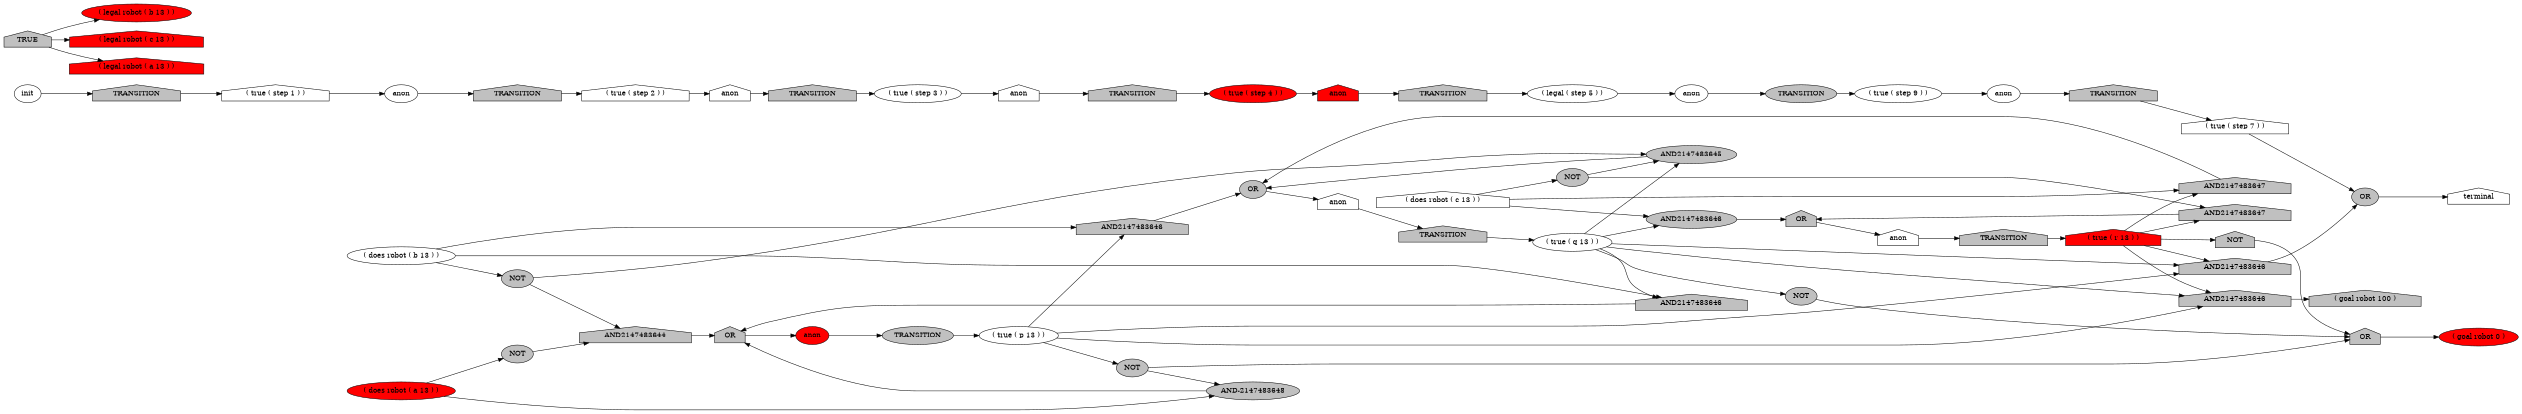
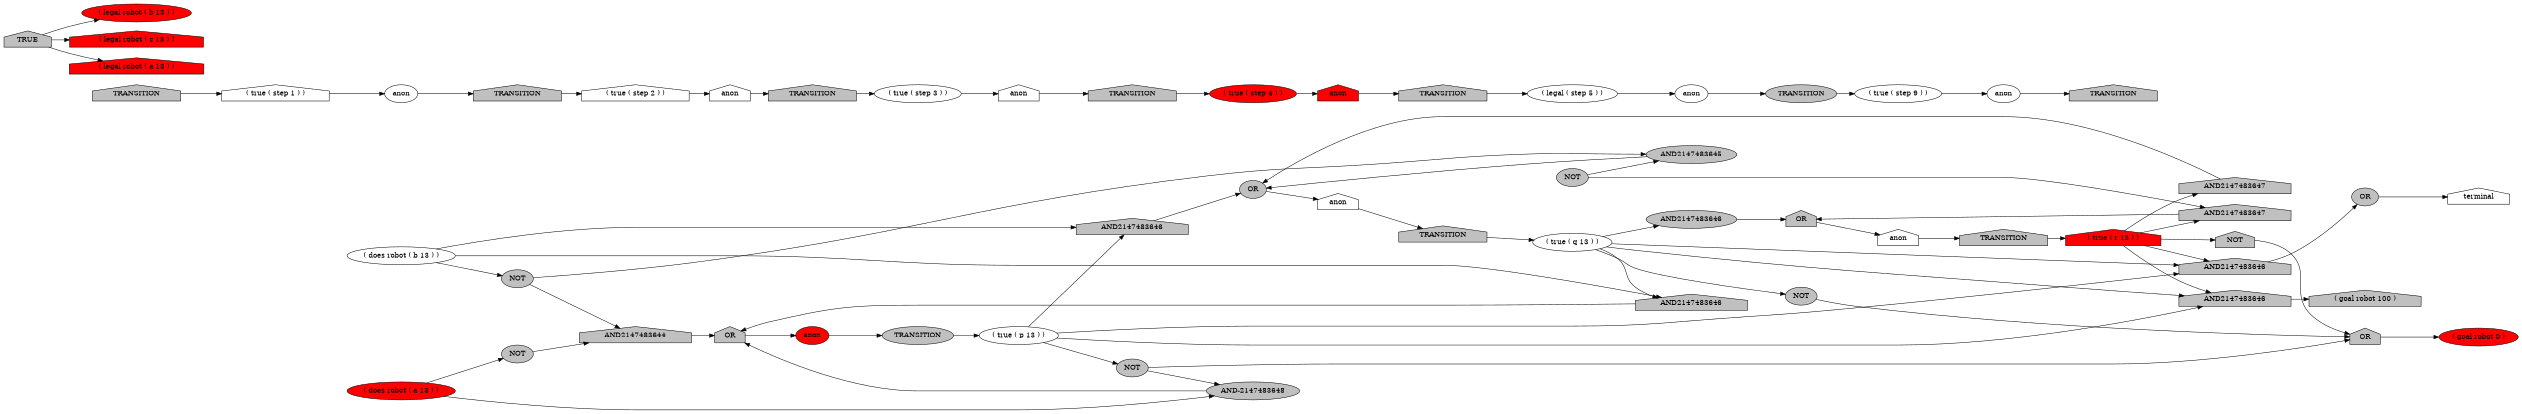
(28, 94) -> none
(2235, 127) -> none
(1443, 200) -> none
(1627, 202) -> none
